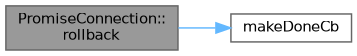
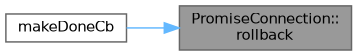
(197, 28) -> (145, 28)
